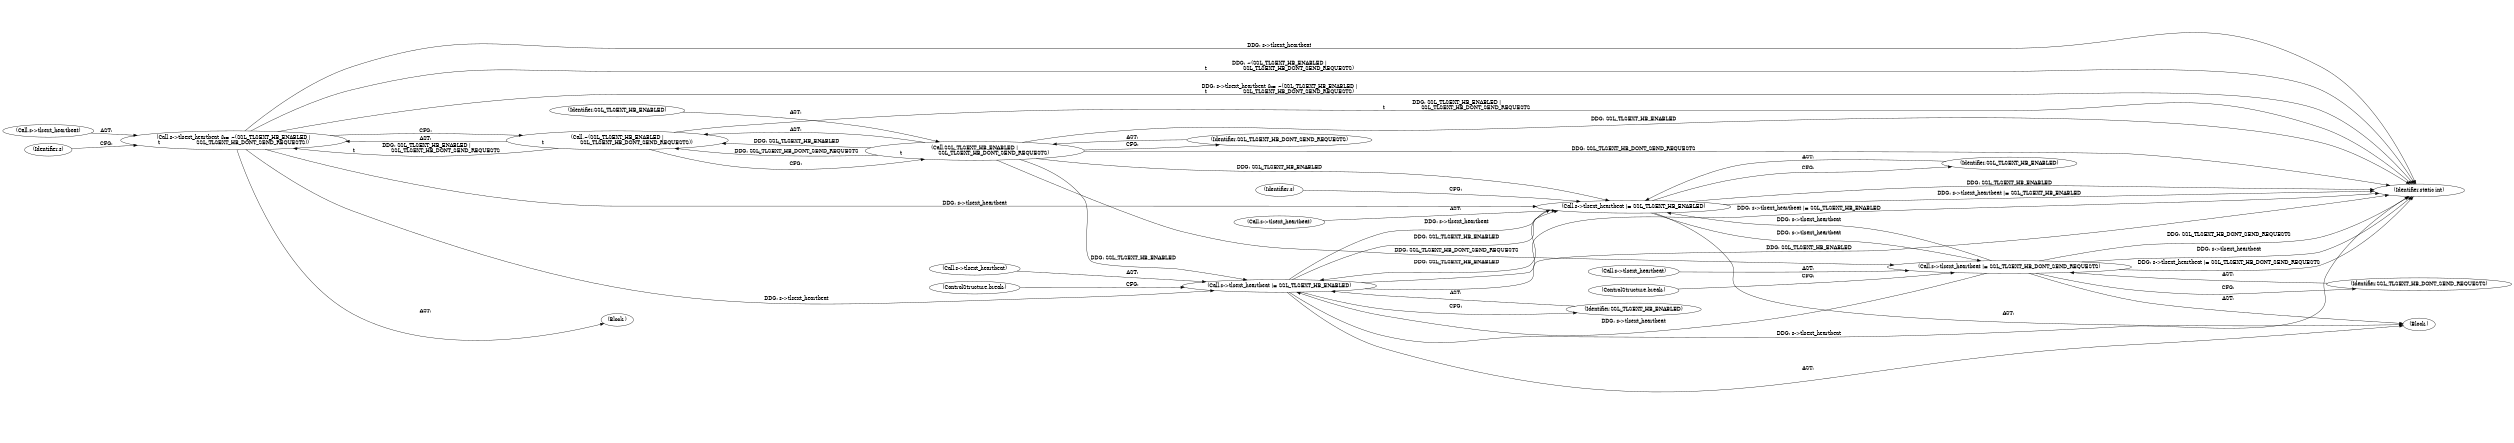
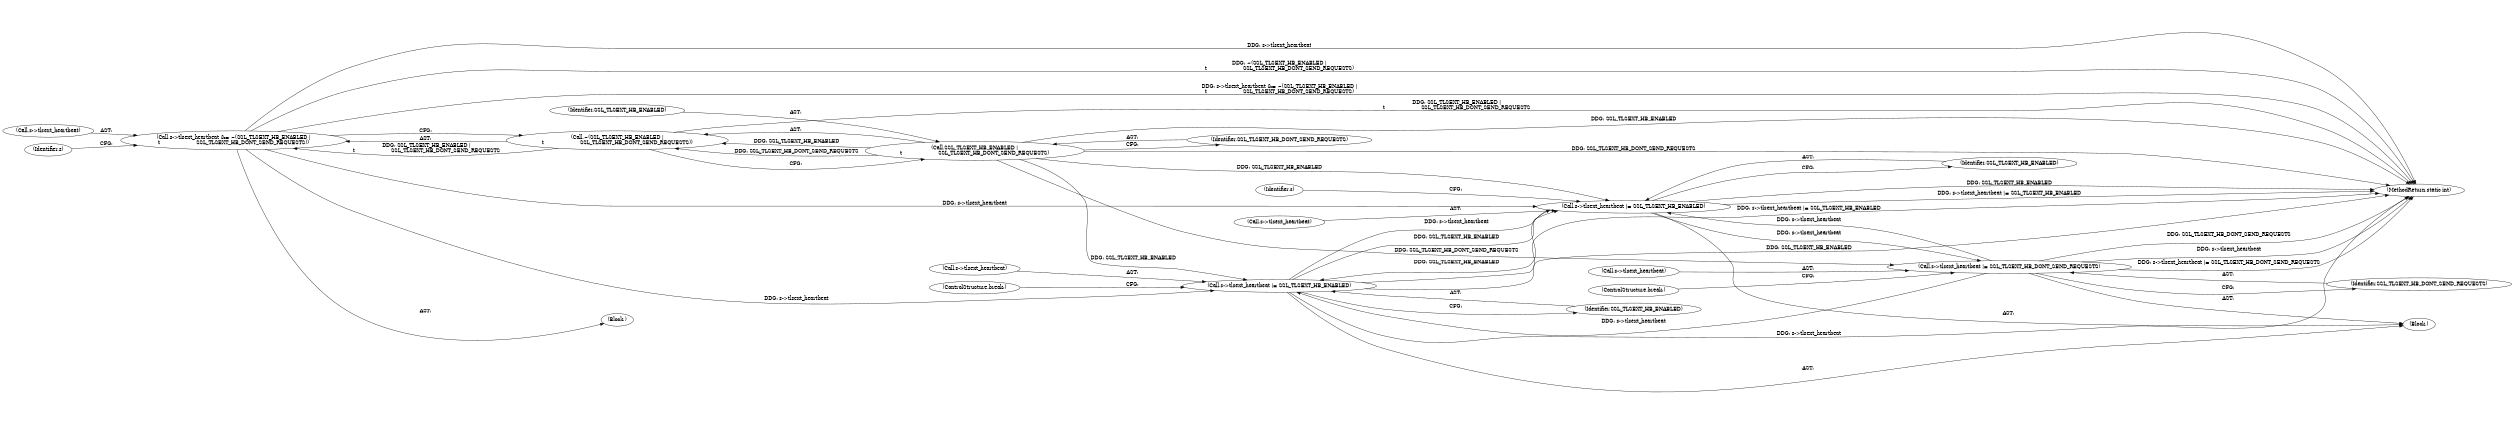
(2419, 190) -> (2419, 190)
